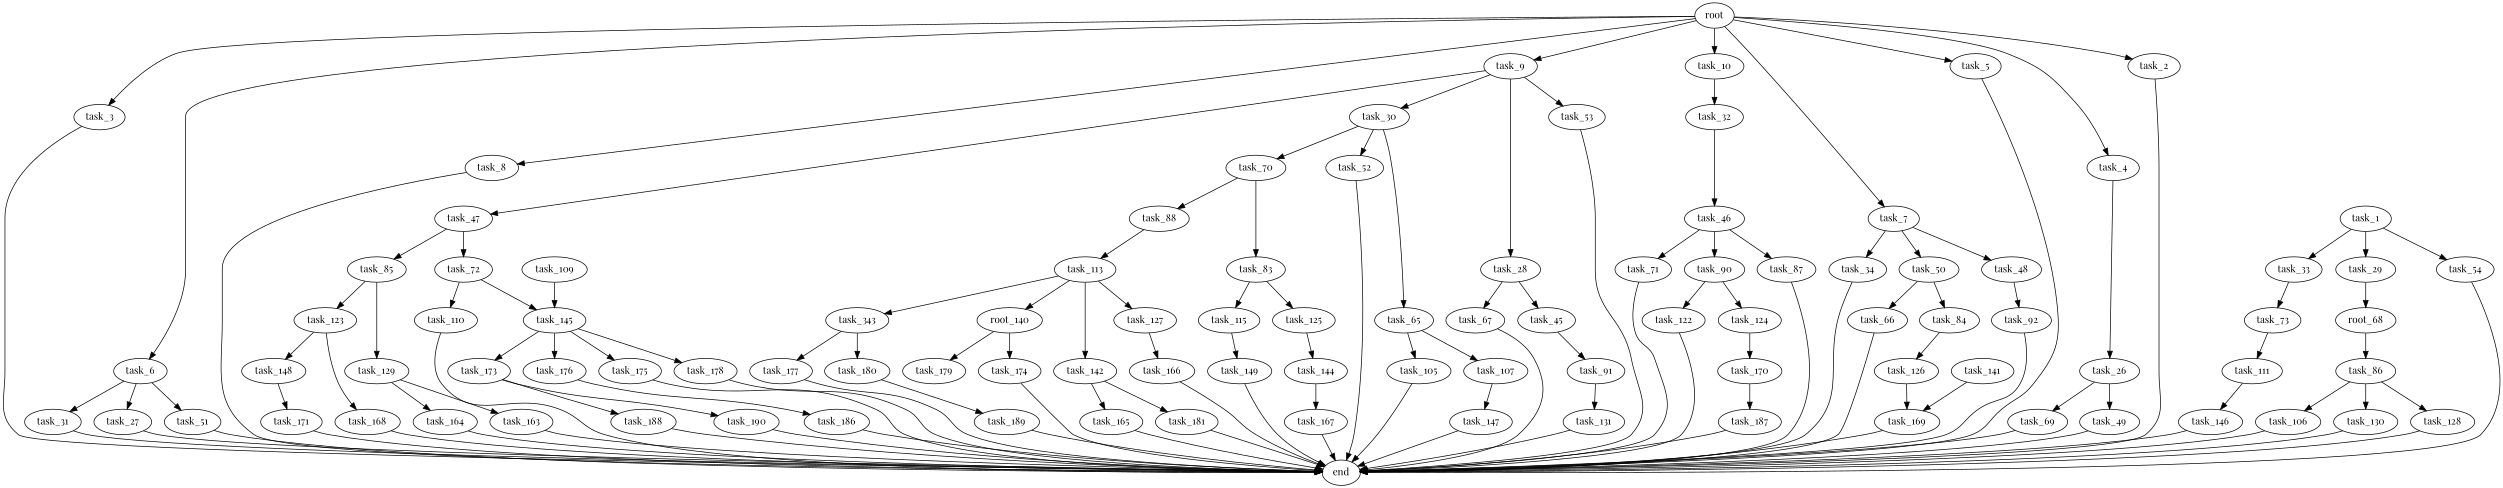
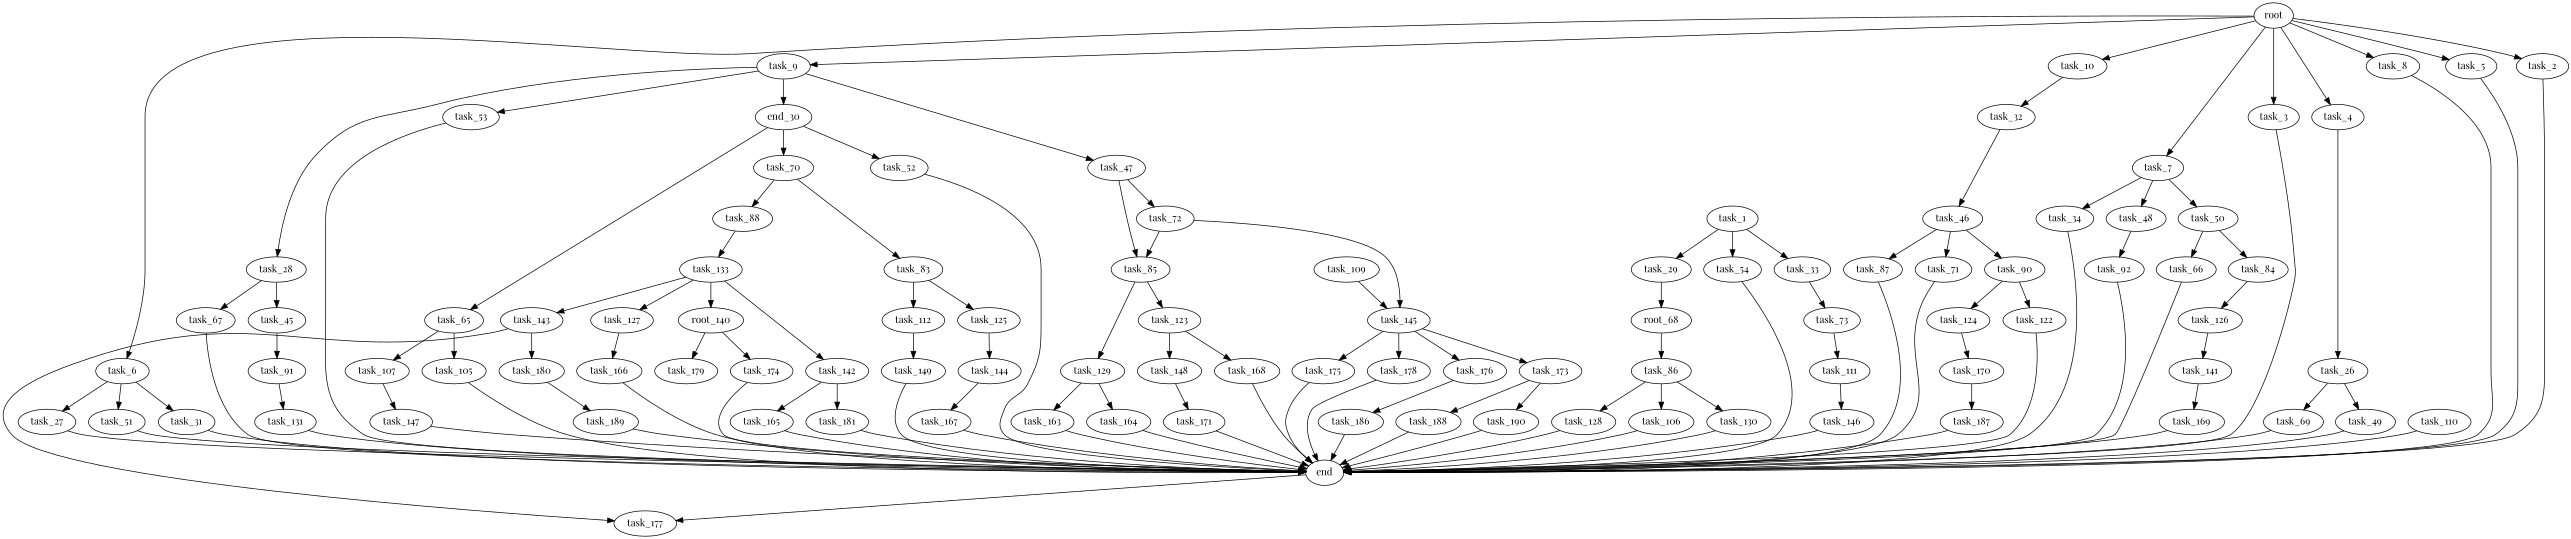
(1379, 117) -> (784, 117)
(1085, 270) -> (711, 270)
(456, 291) -> (1154, 241)
(857, 320) -> (532, 320)
(1229, 320) -> (913, 320)
(1907, 393) -> (2206, 342)
(1014, 446) -> (994, 497)
